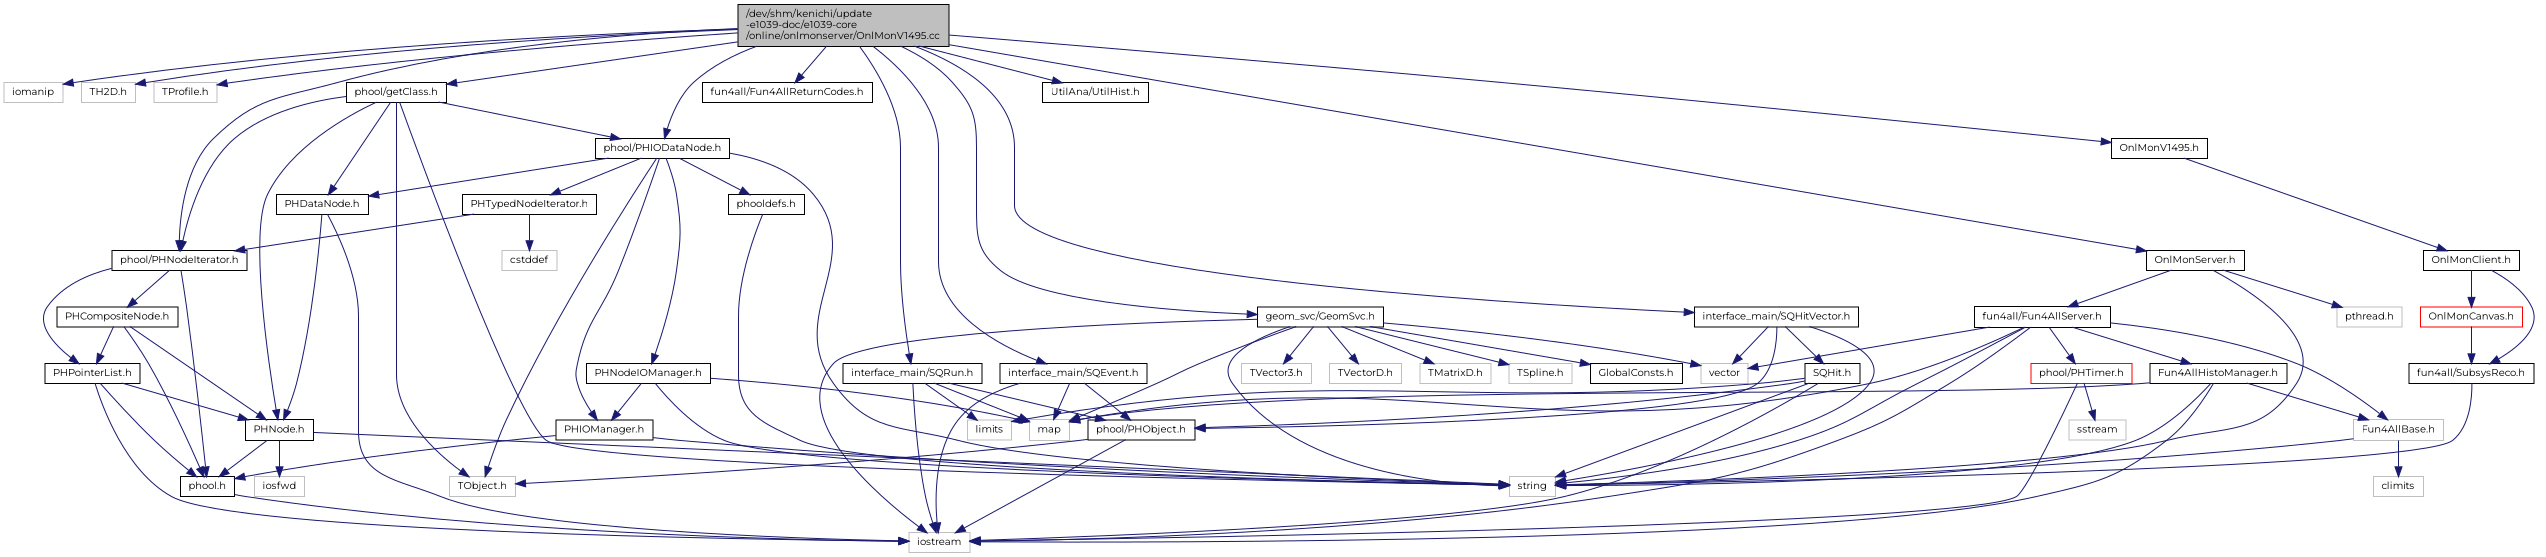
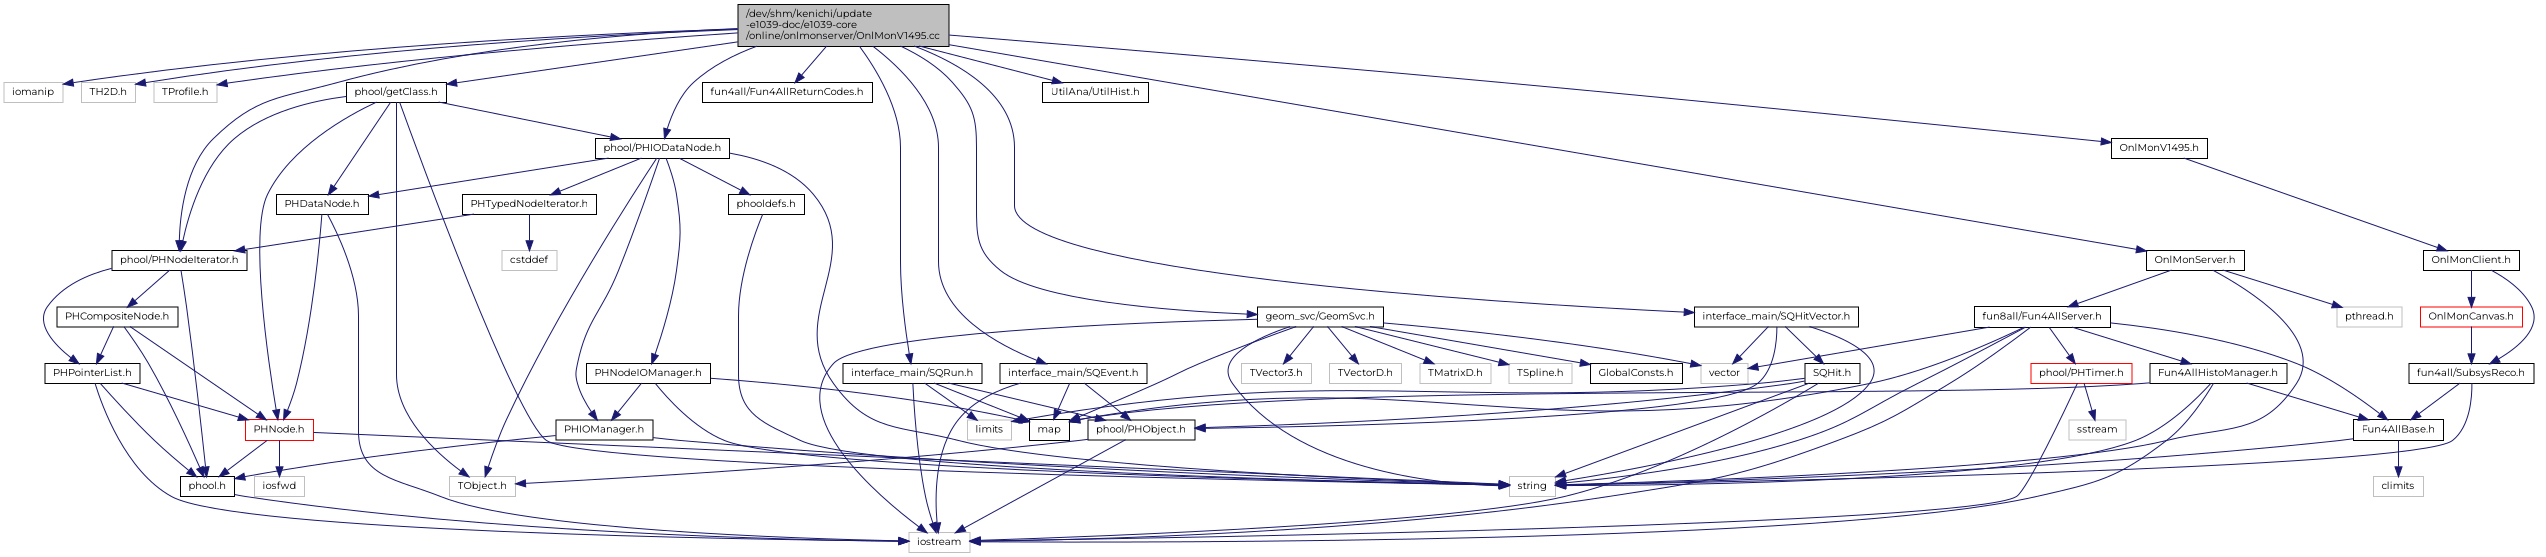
(2042, 317) -> (2042, 317)
none -> (2439, 398)
(280, 430) -> (280, 430)
(1050, 430) -> (1050, 430)
(2398, 430) -> (2398, 430)
